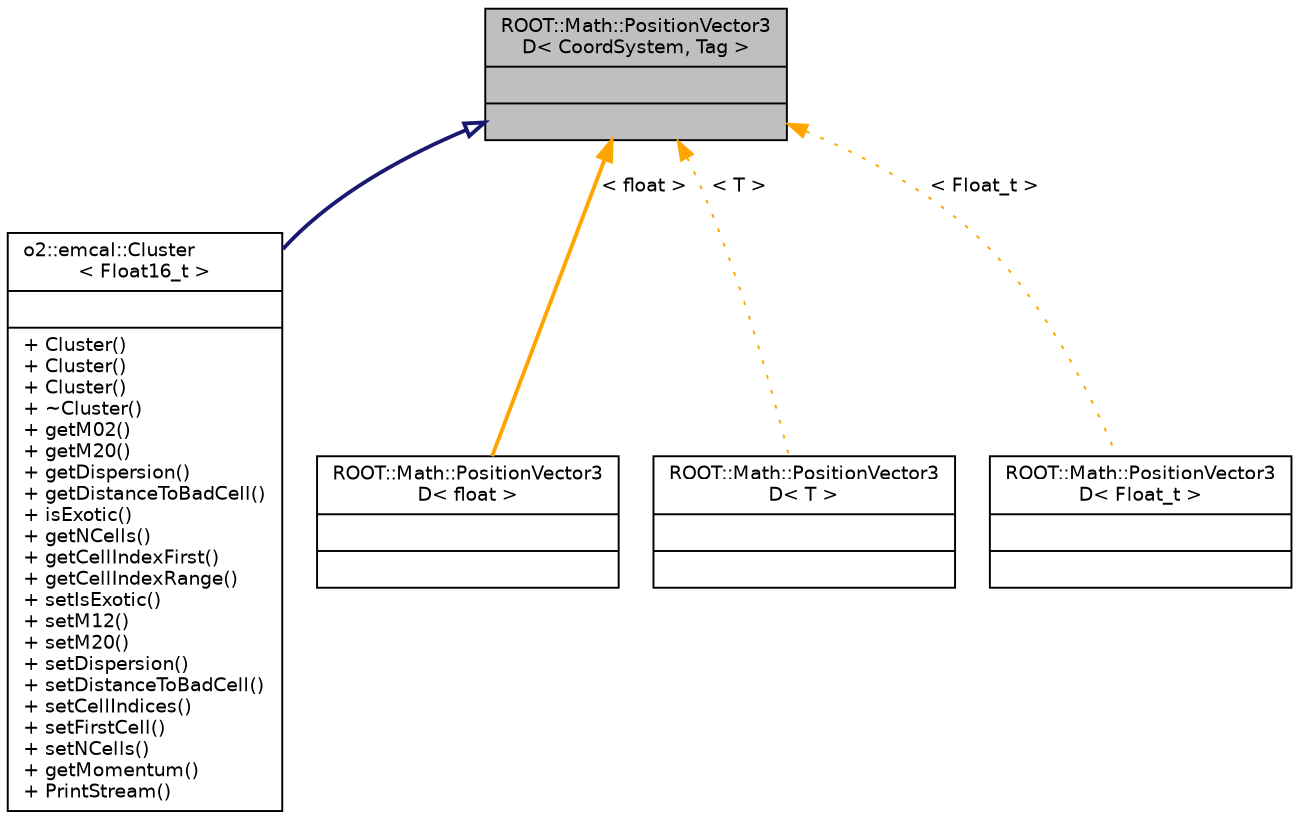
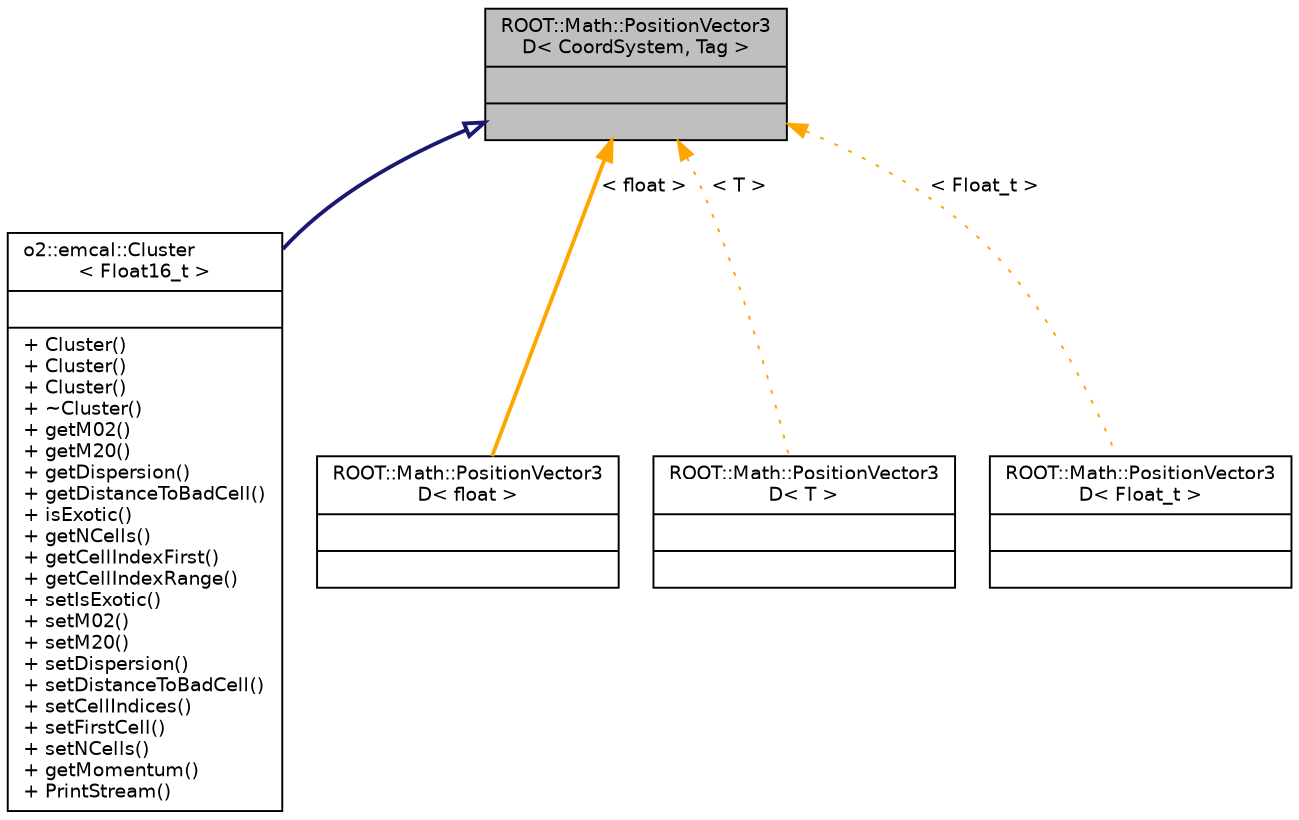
(76, 622) -> (76, 622)
